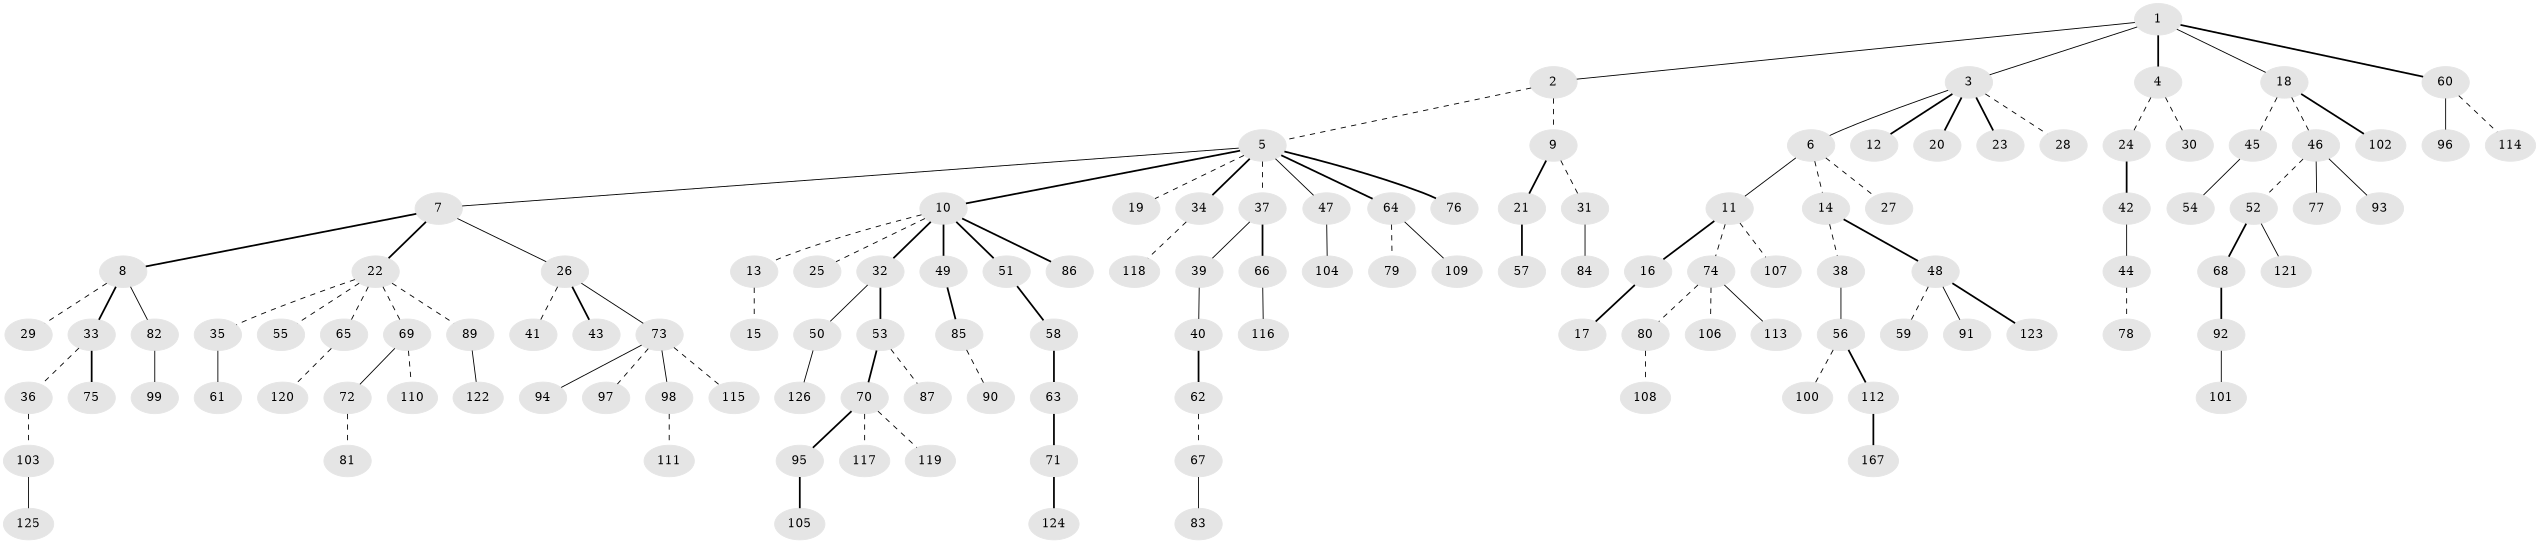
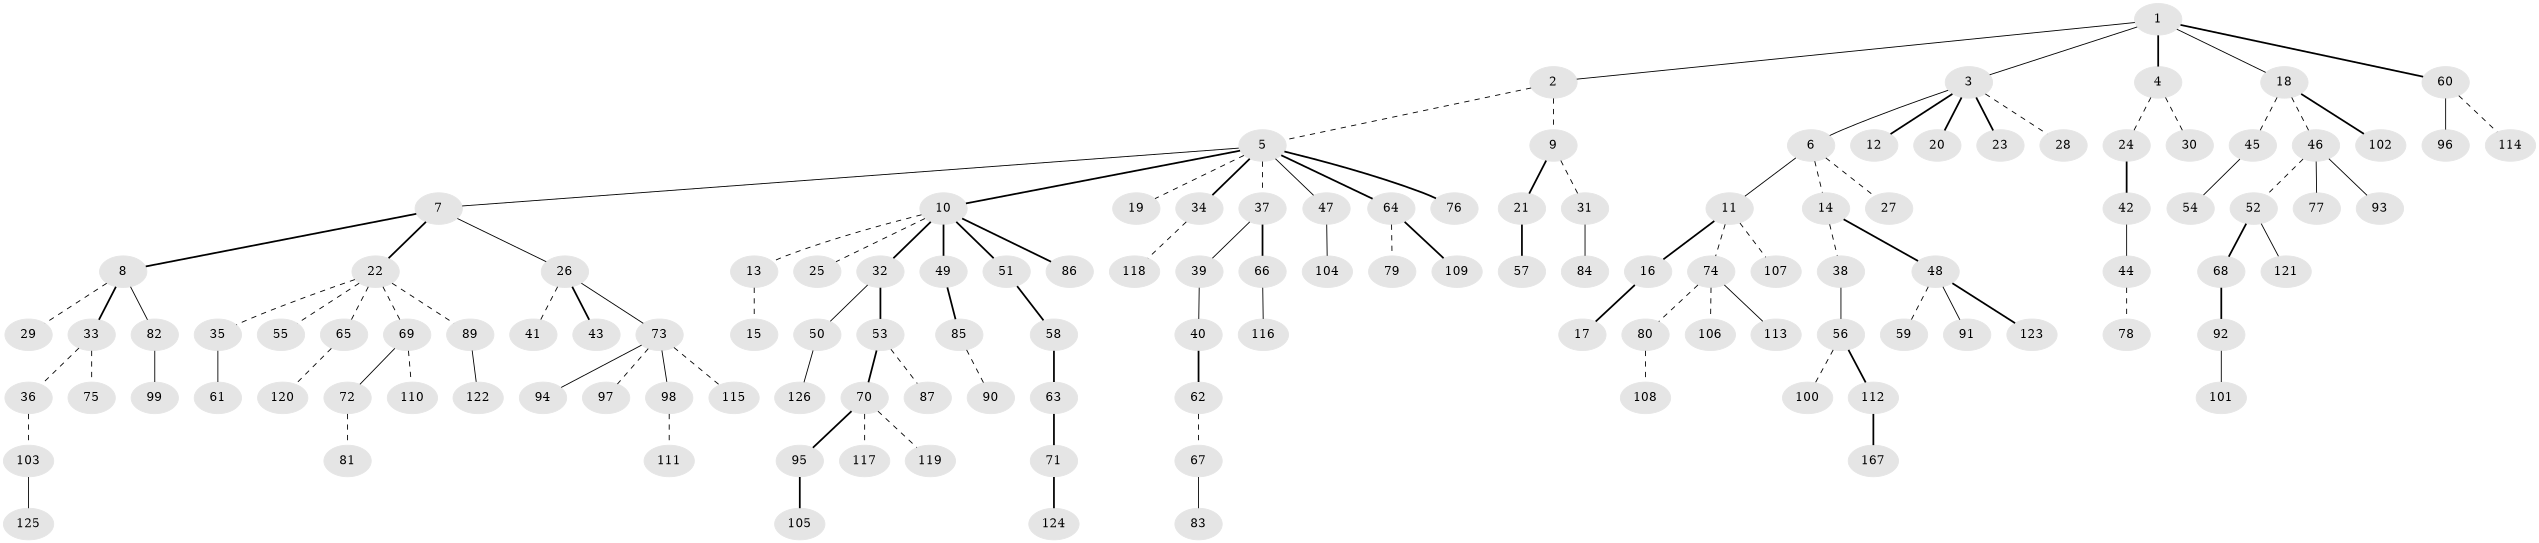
(1424, 240) -> (1424, 240)
(92, 366) -> (92, 366)
